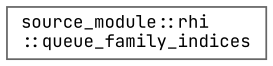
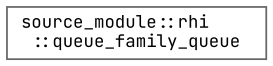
(137, 33) -> (137, 33)
